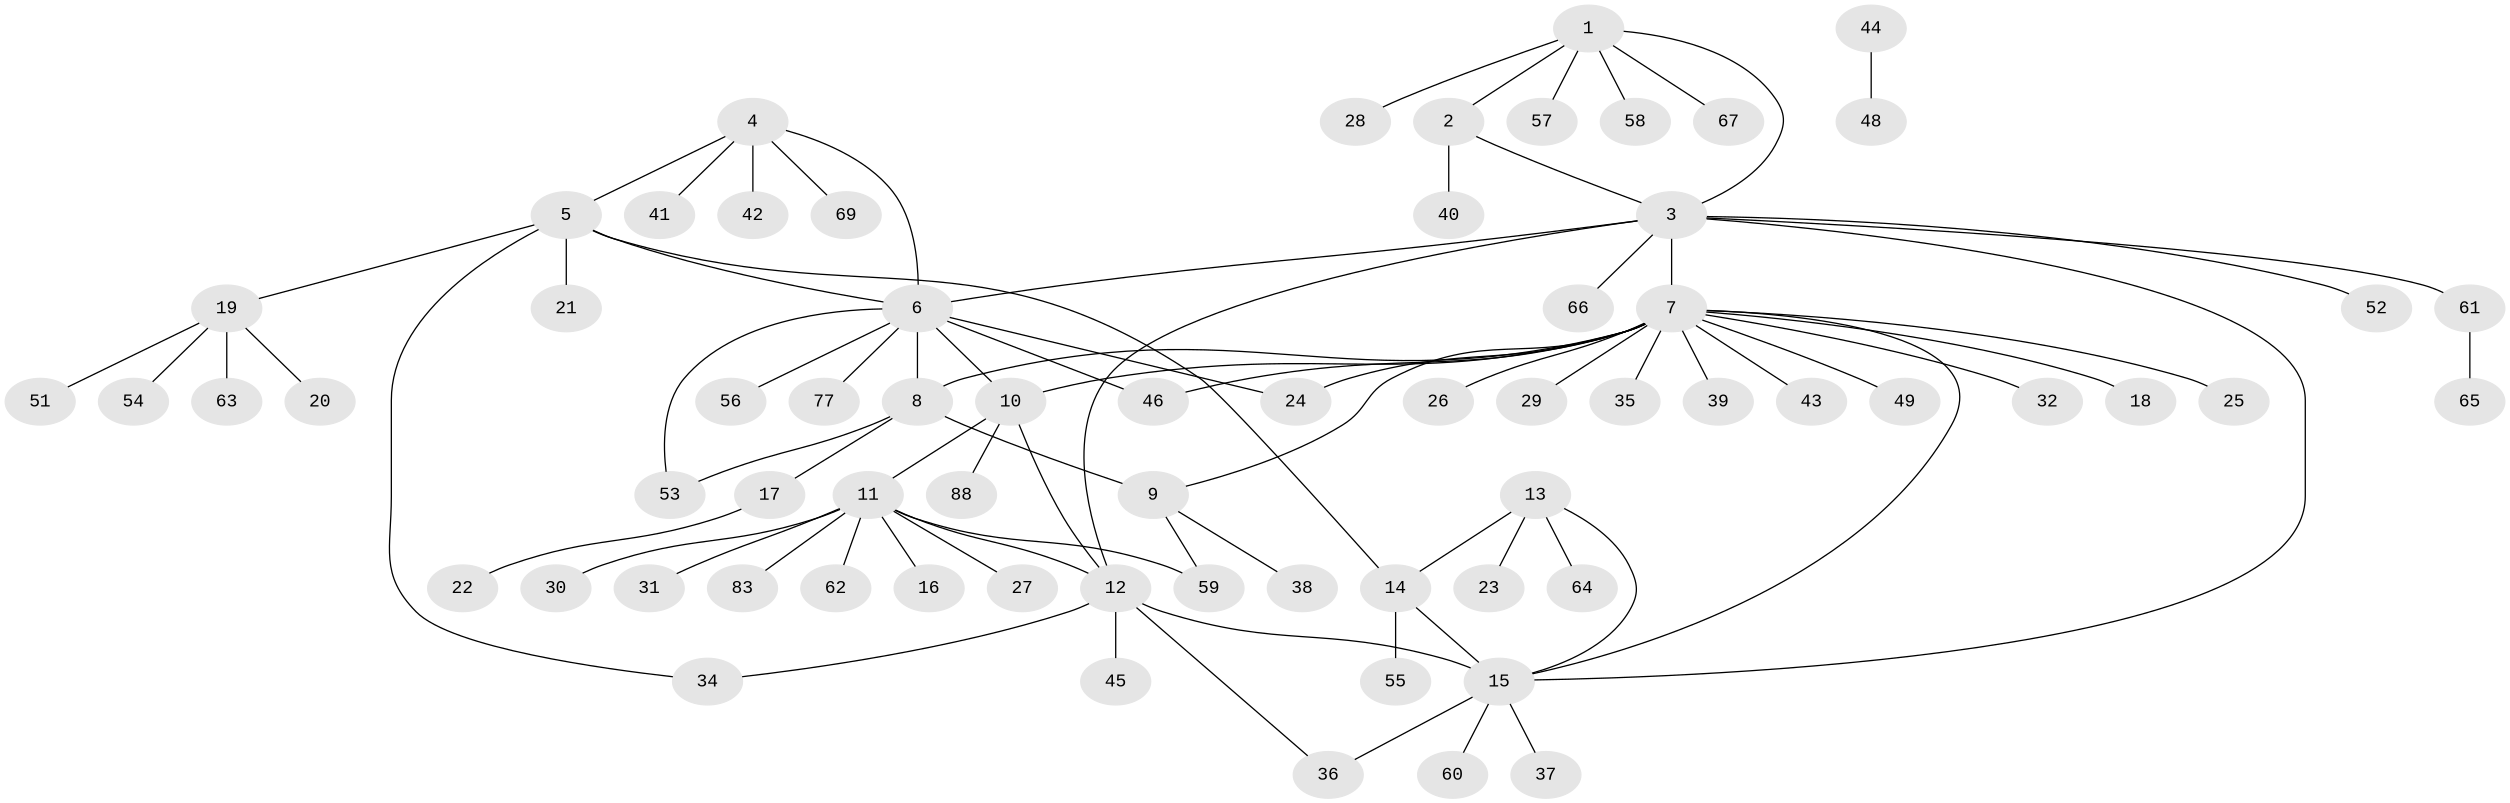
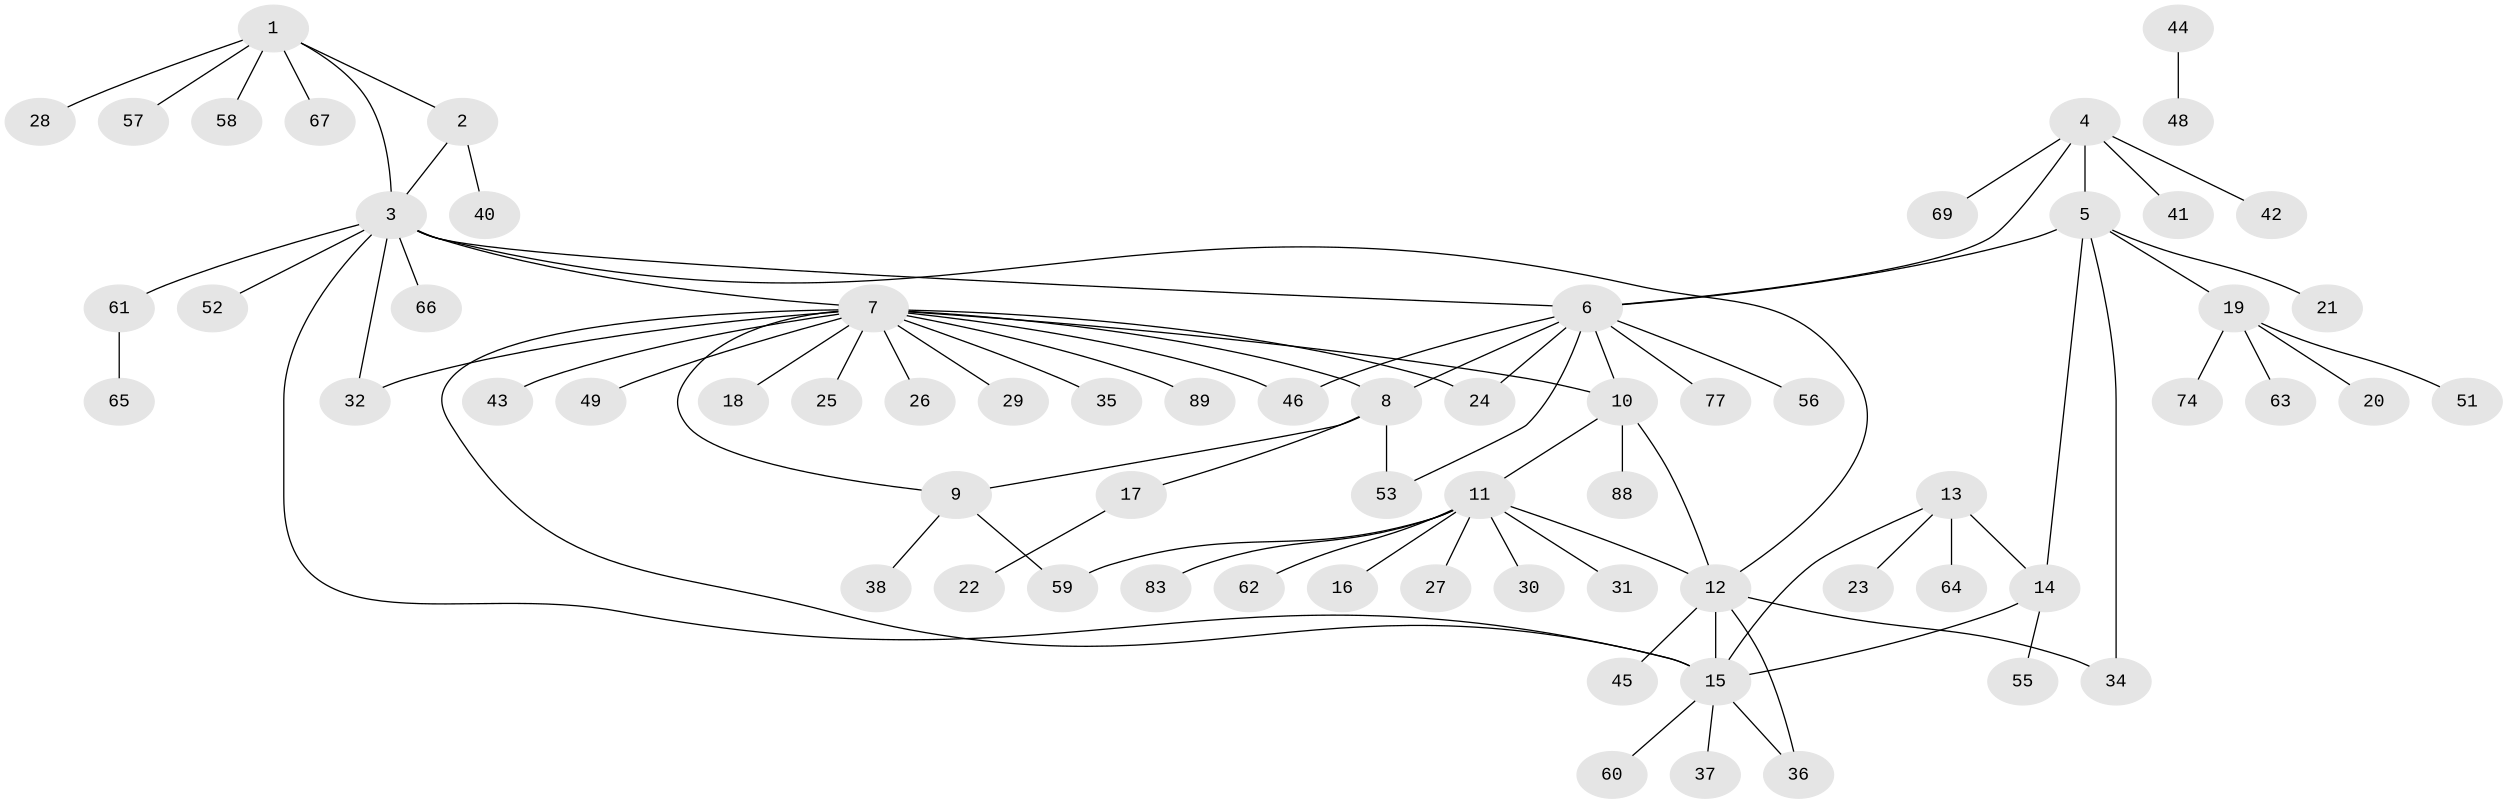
none -> (373, 308)
(133, 402) -> (2187, 402)
(1718, 402) -> (1200, 402)
